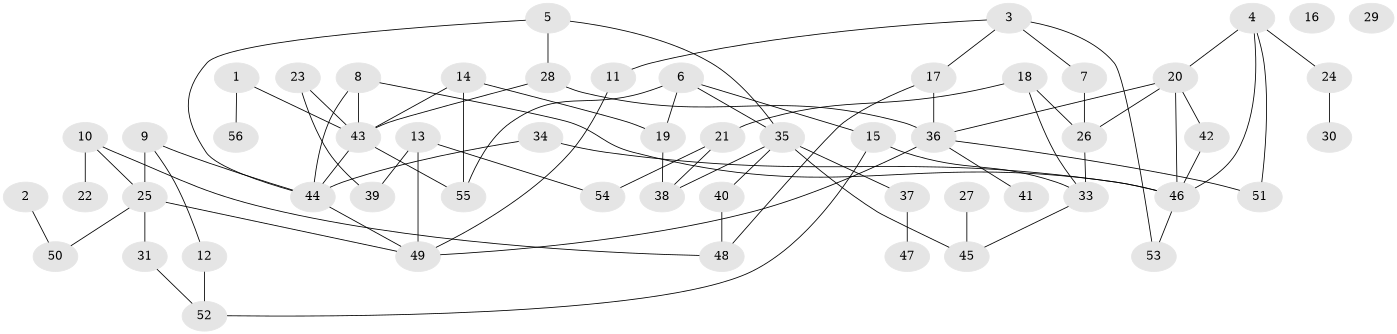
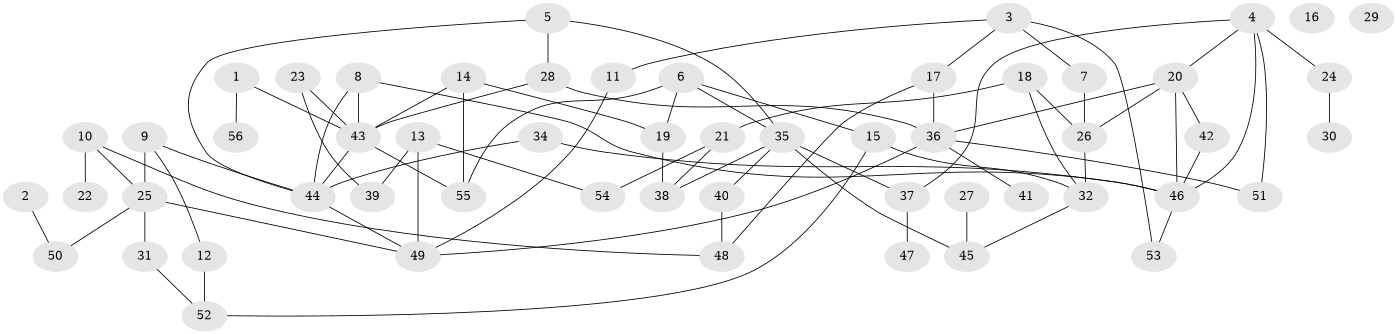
none -> (1027, 48)
(1086, 197) -> (1086, 197)
